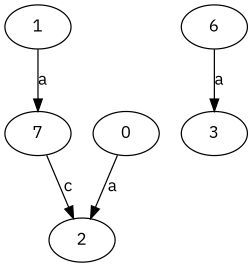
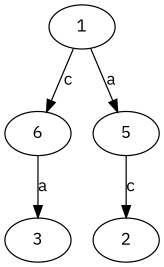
none -> (62, 75)
(38, 134) -> (126, 134)
(126, 134) -> none
